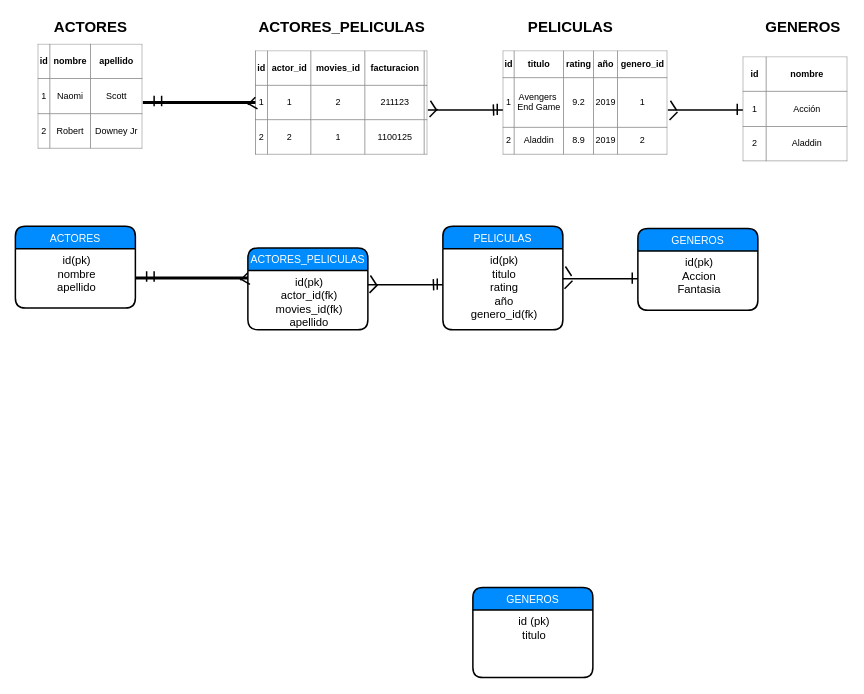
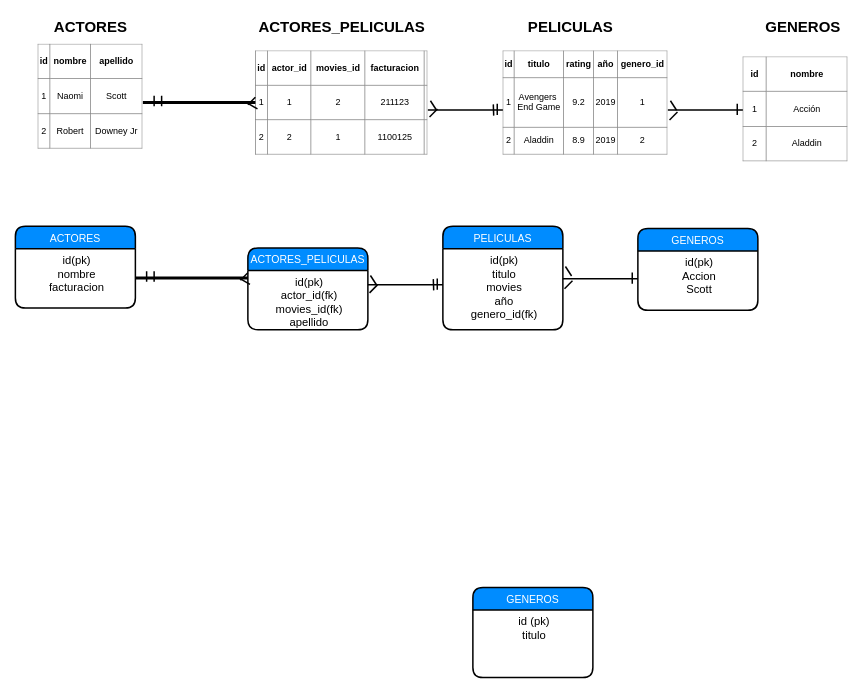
(77, 260) -> (77, 260)
(504, 260) -> (504, 260)
(699, 263) -> (699, 263)
